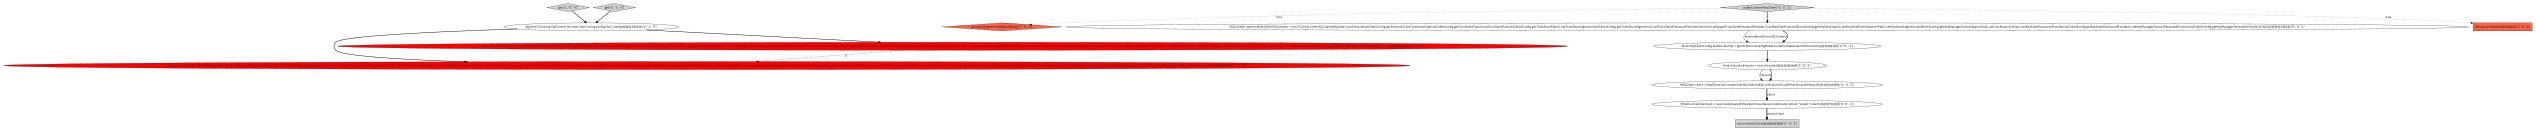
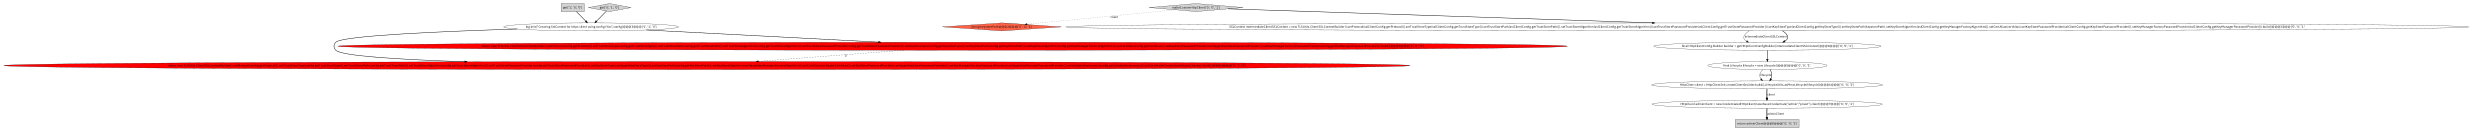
(568, 8) -> (573, 8)
(1279, 17) -> (1114, 17)
(2503, 27) -> none
